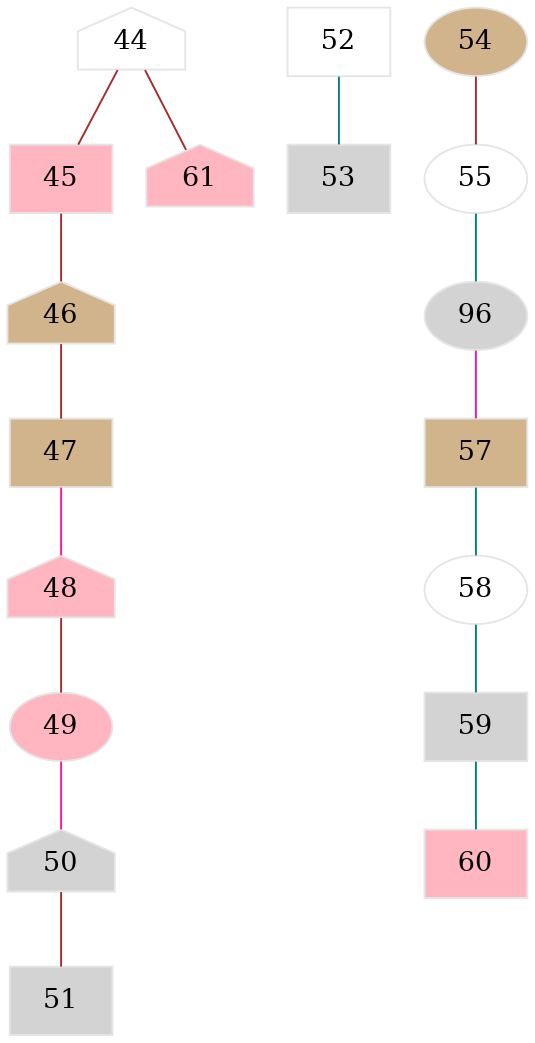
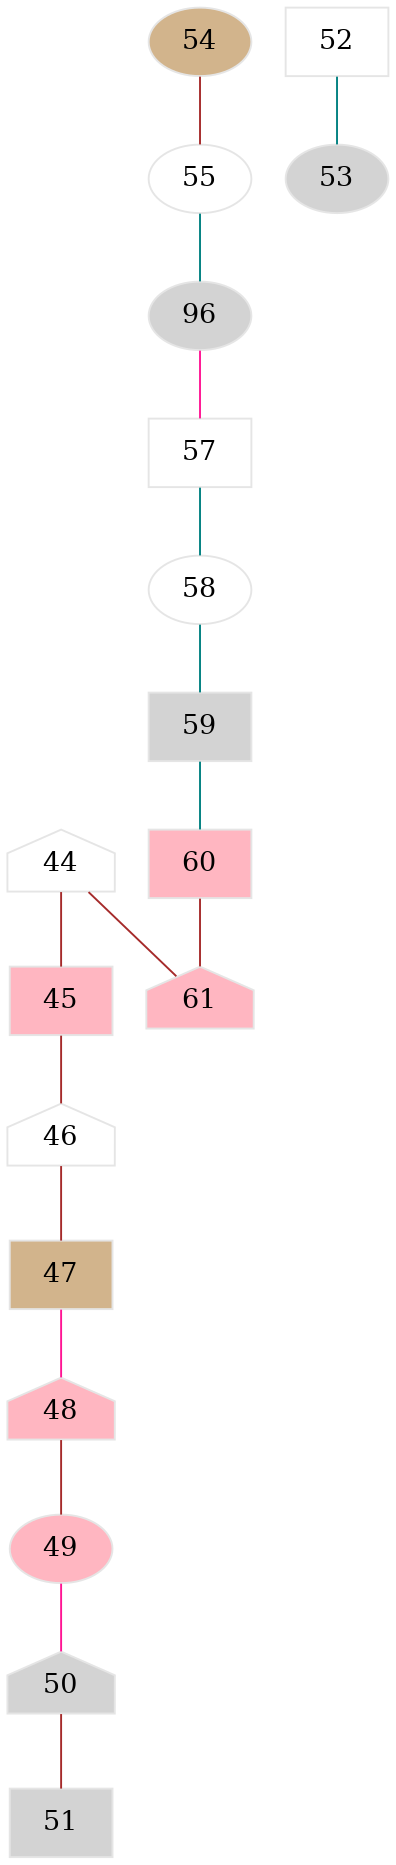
(339, 179) -> (337, 179)
(61, 316) -> (61, 1138)
(476, 453) -> (200, 453)
none -> (200, 933)
